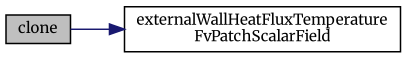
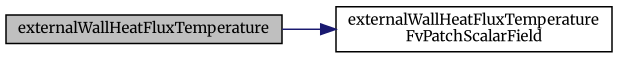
(38, 29) -> (144, 29)
